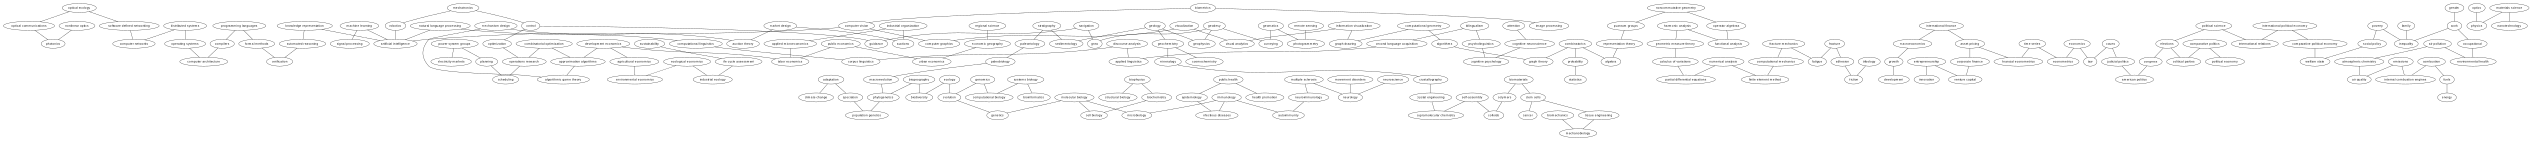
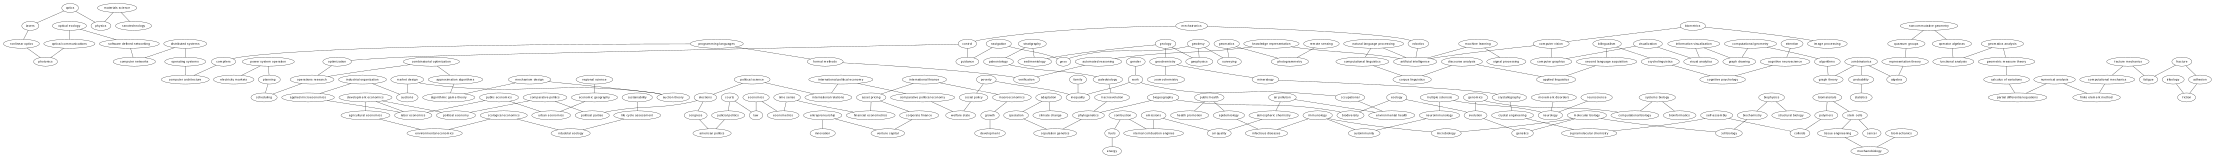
none -> (30, 26)
(1678, 26) -> (2002, 44)
(455, 44) -> (268, 62)
(591, 53) -> (412, 107)
